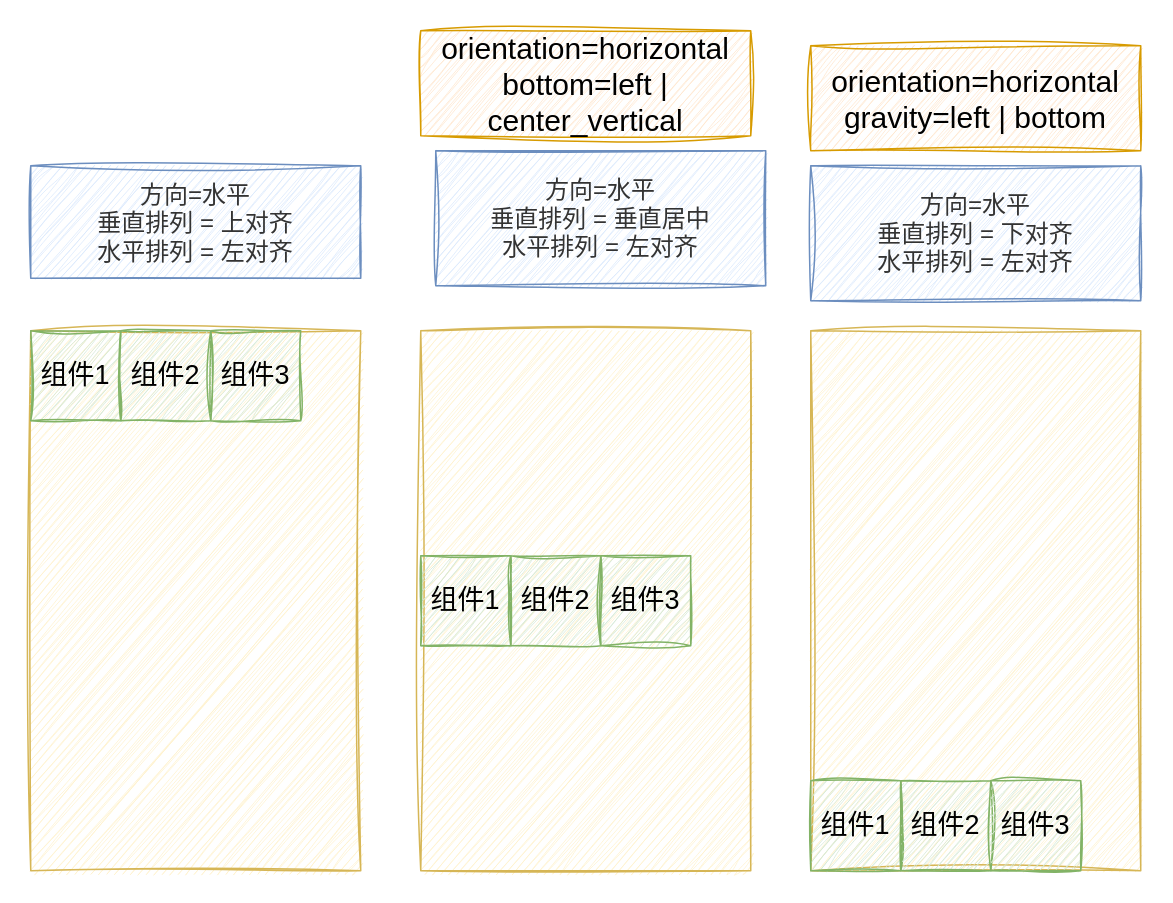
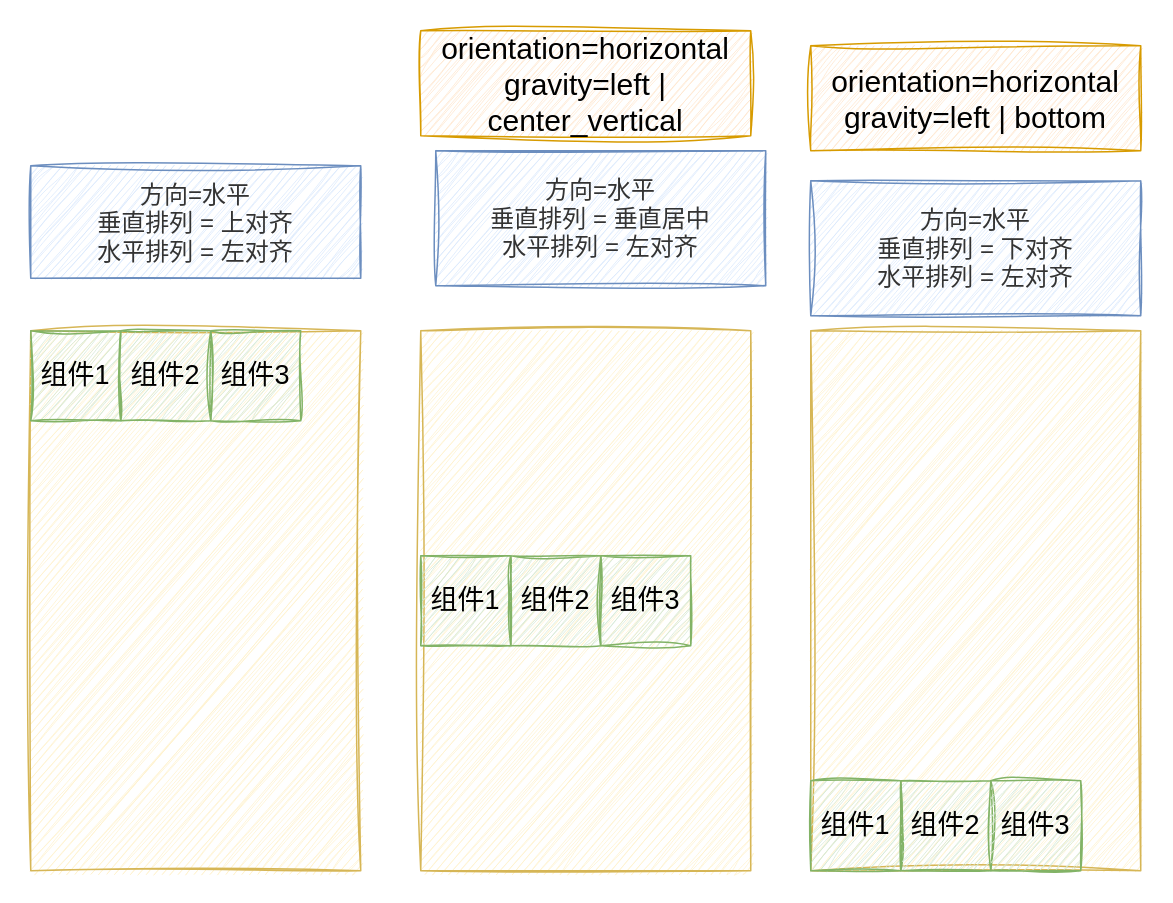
(586, 83) -> (586, 83)
(976, 233) -> (976, 248)
